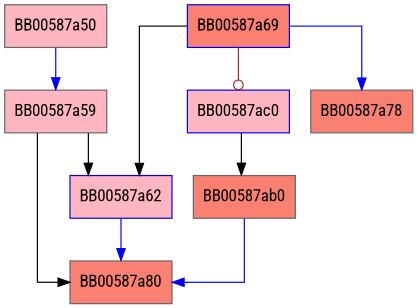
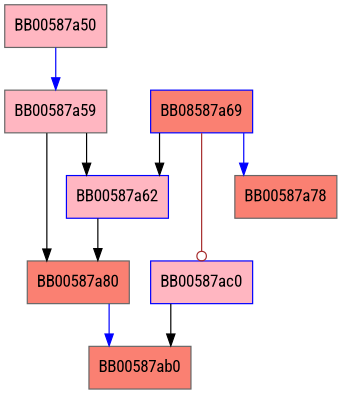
(238, 26) -> (202, 111)
(121, 234) -> (98, 234)
(244, 280) -> (109, 319)
